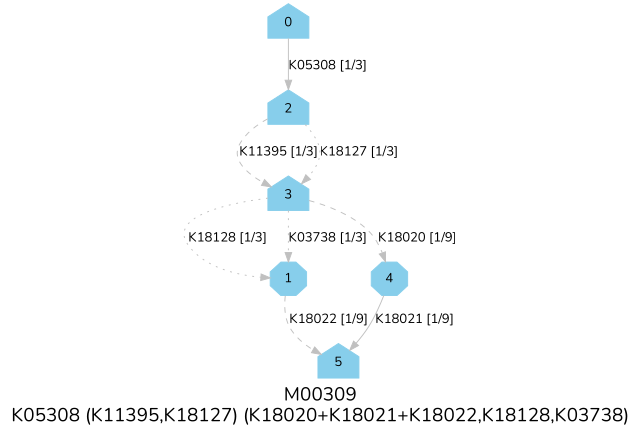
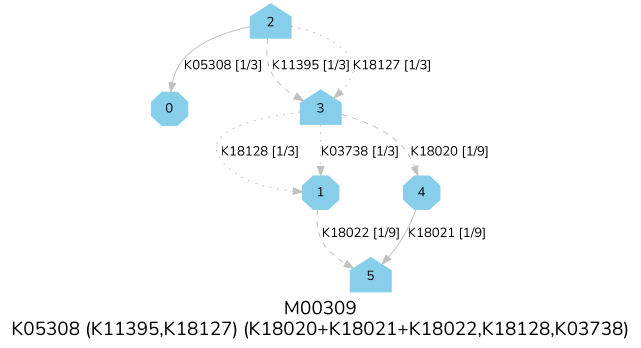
(288, 23) -> (170, 109)
(288, 59) -> (203, 44)
